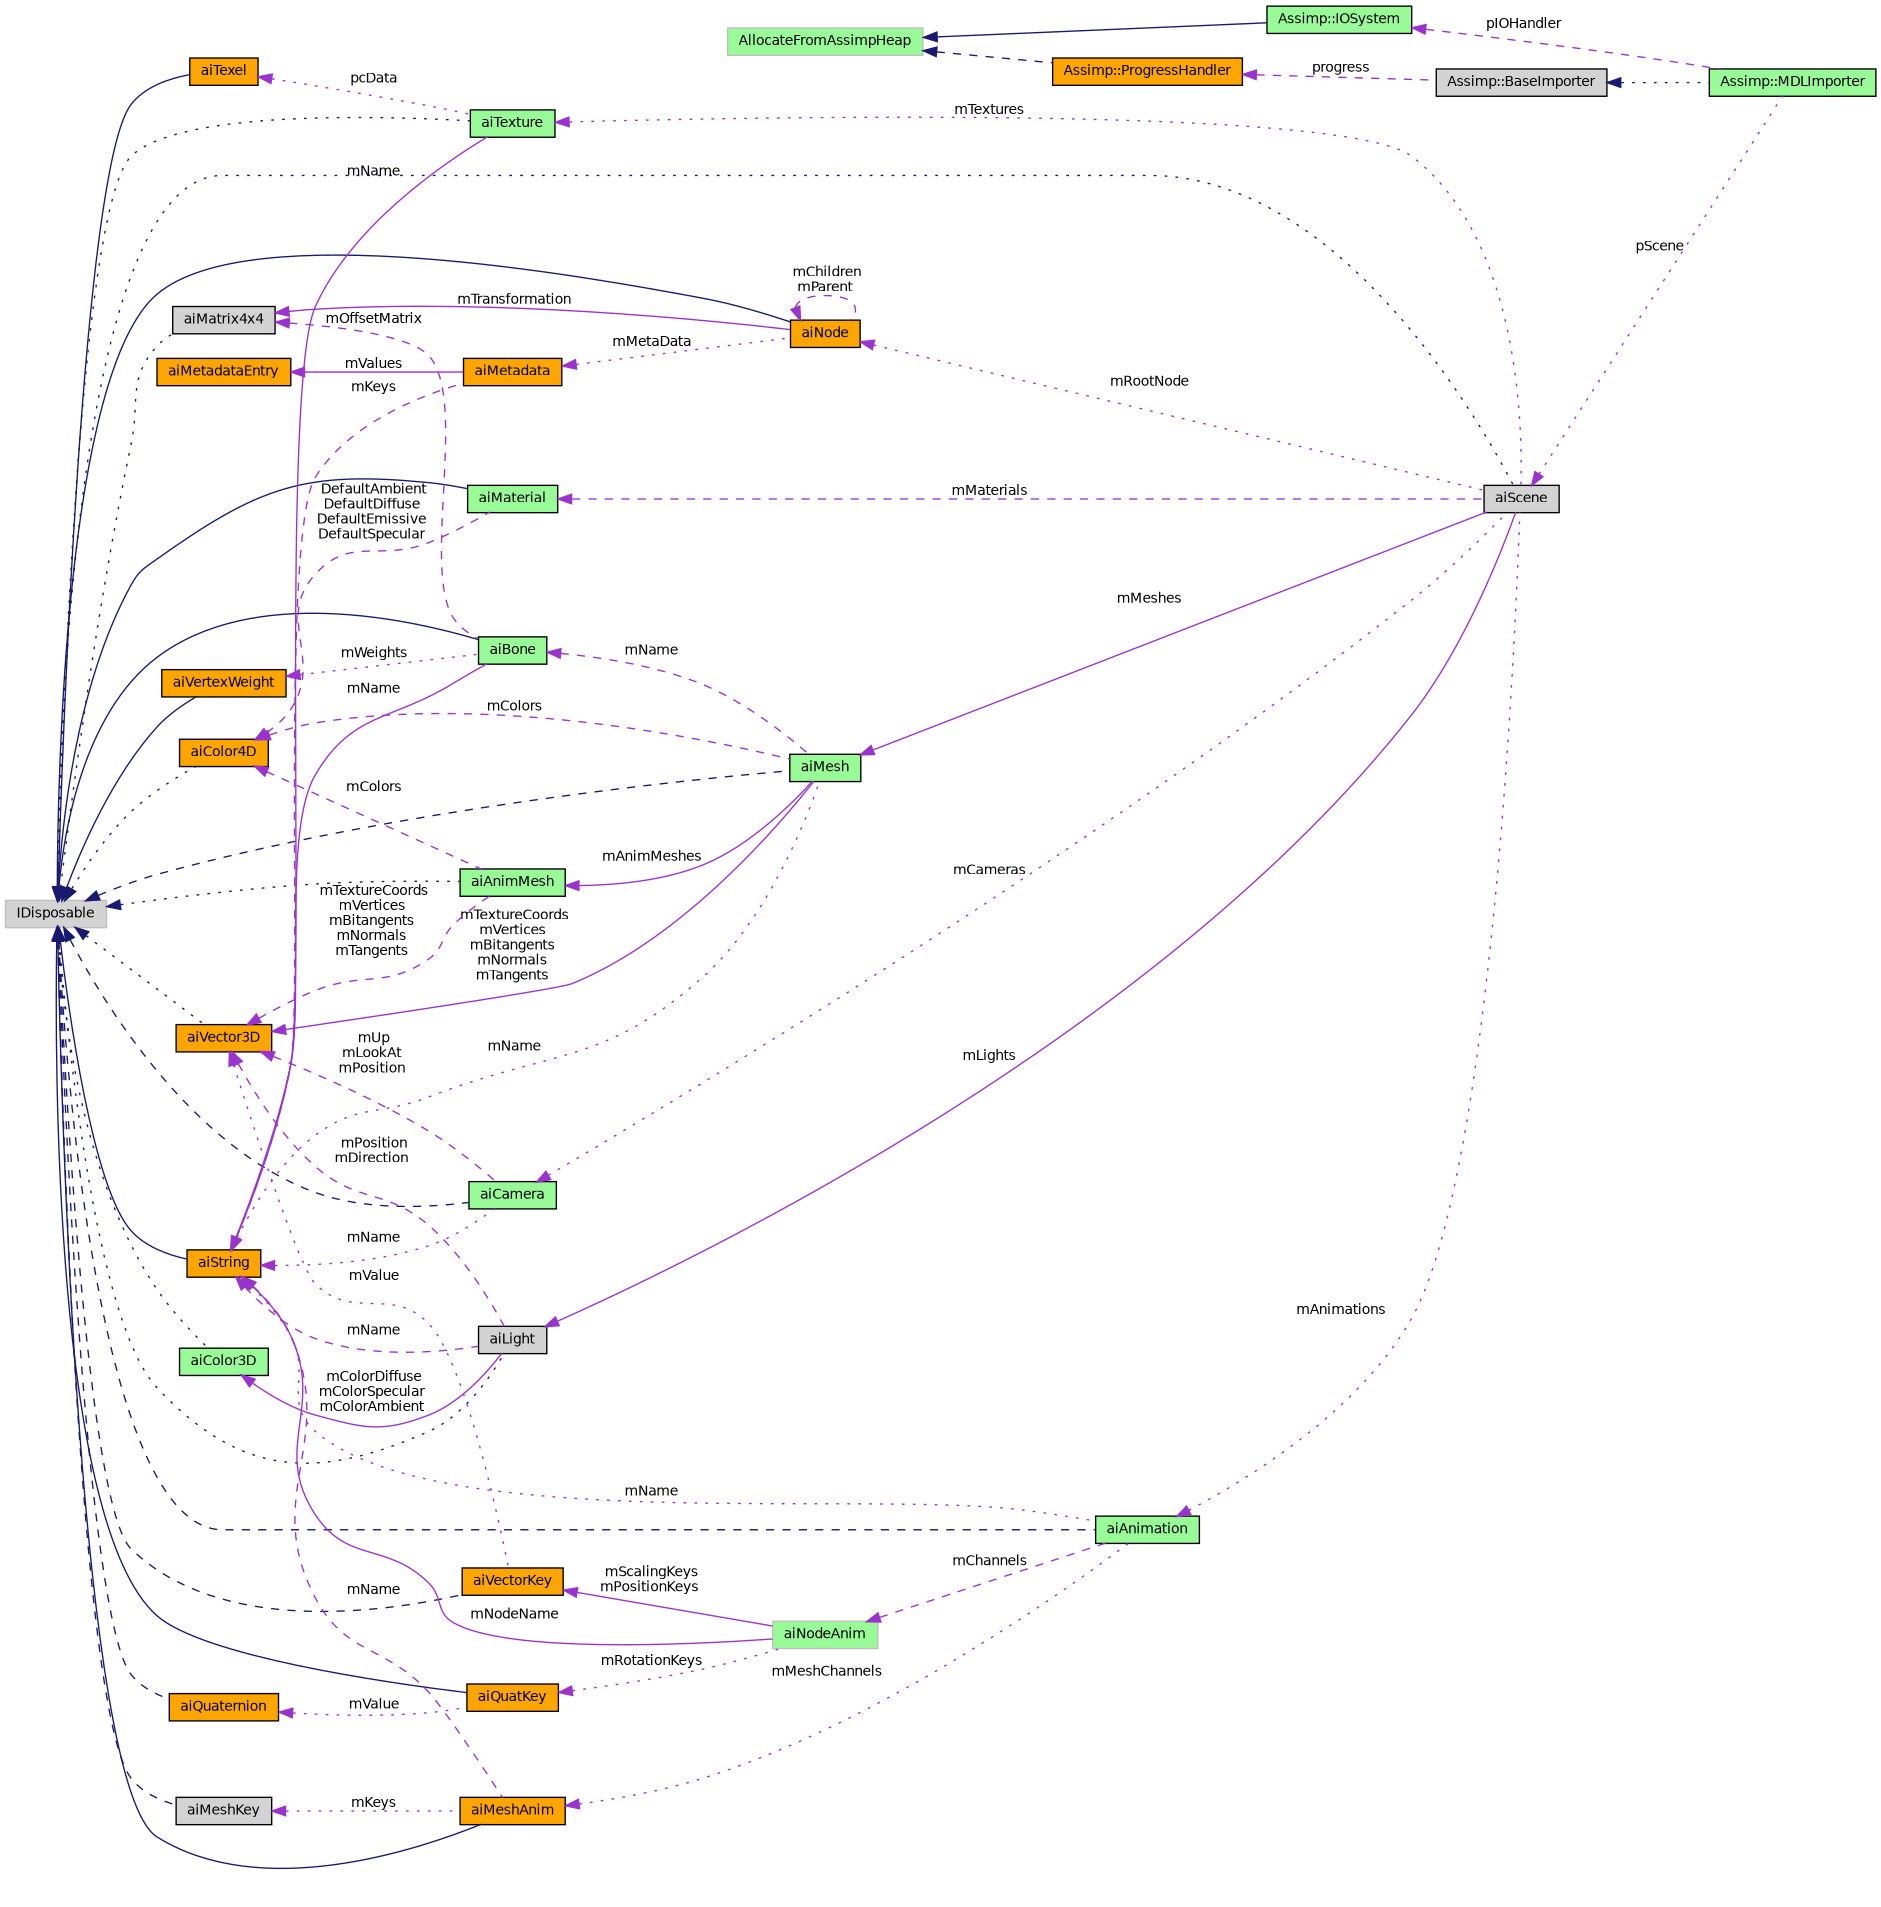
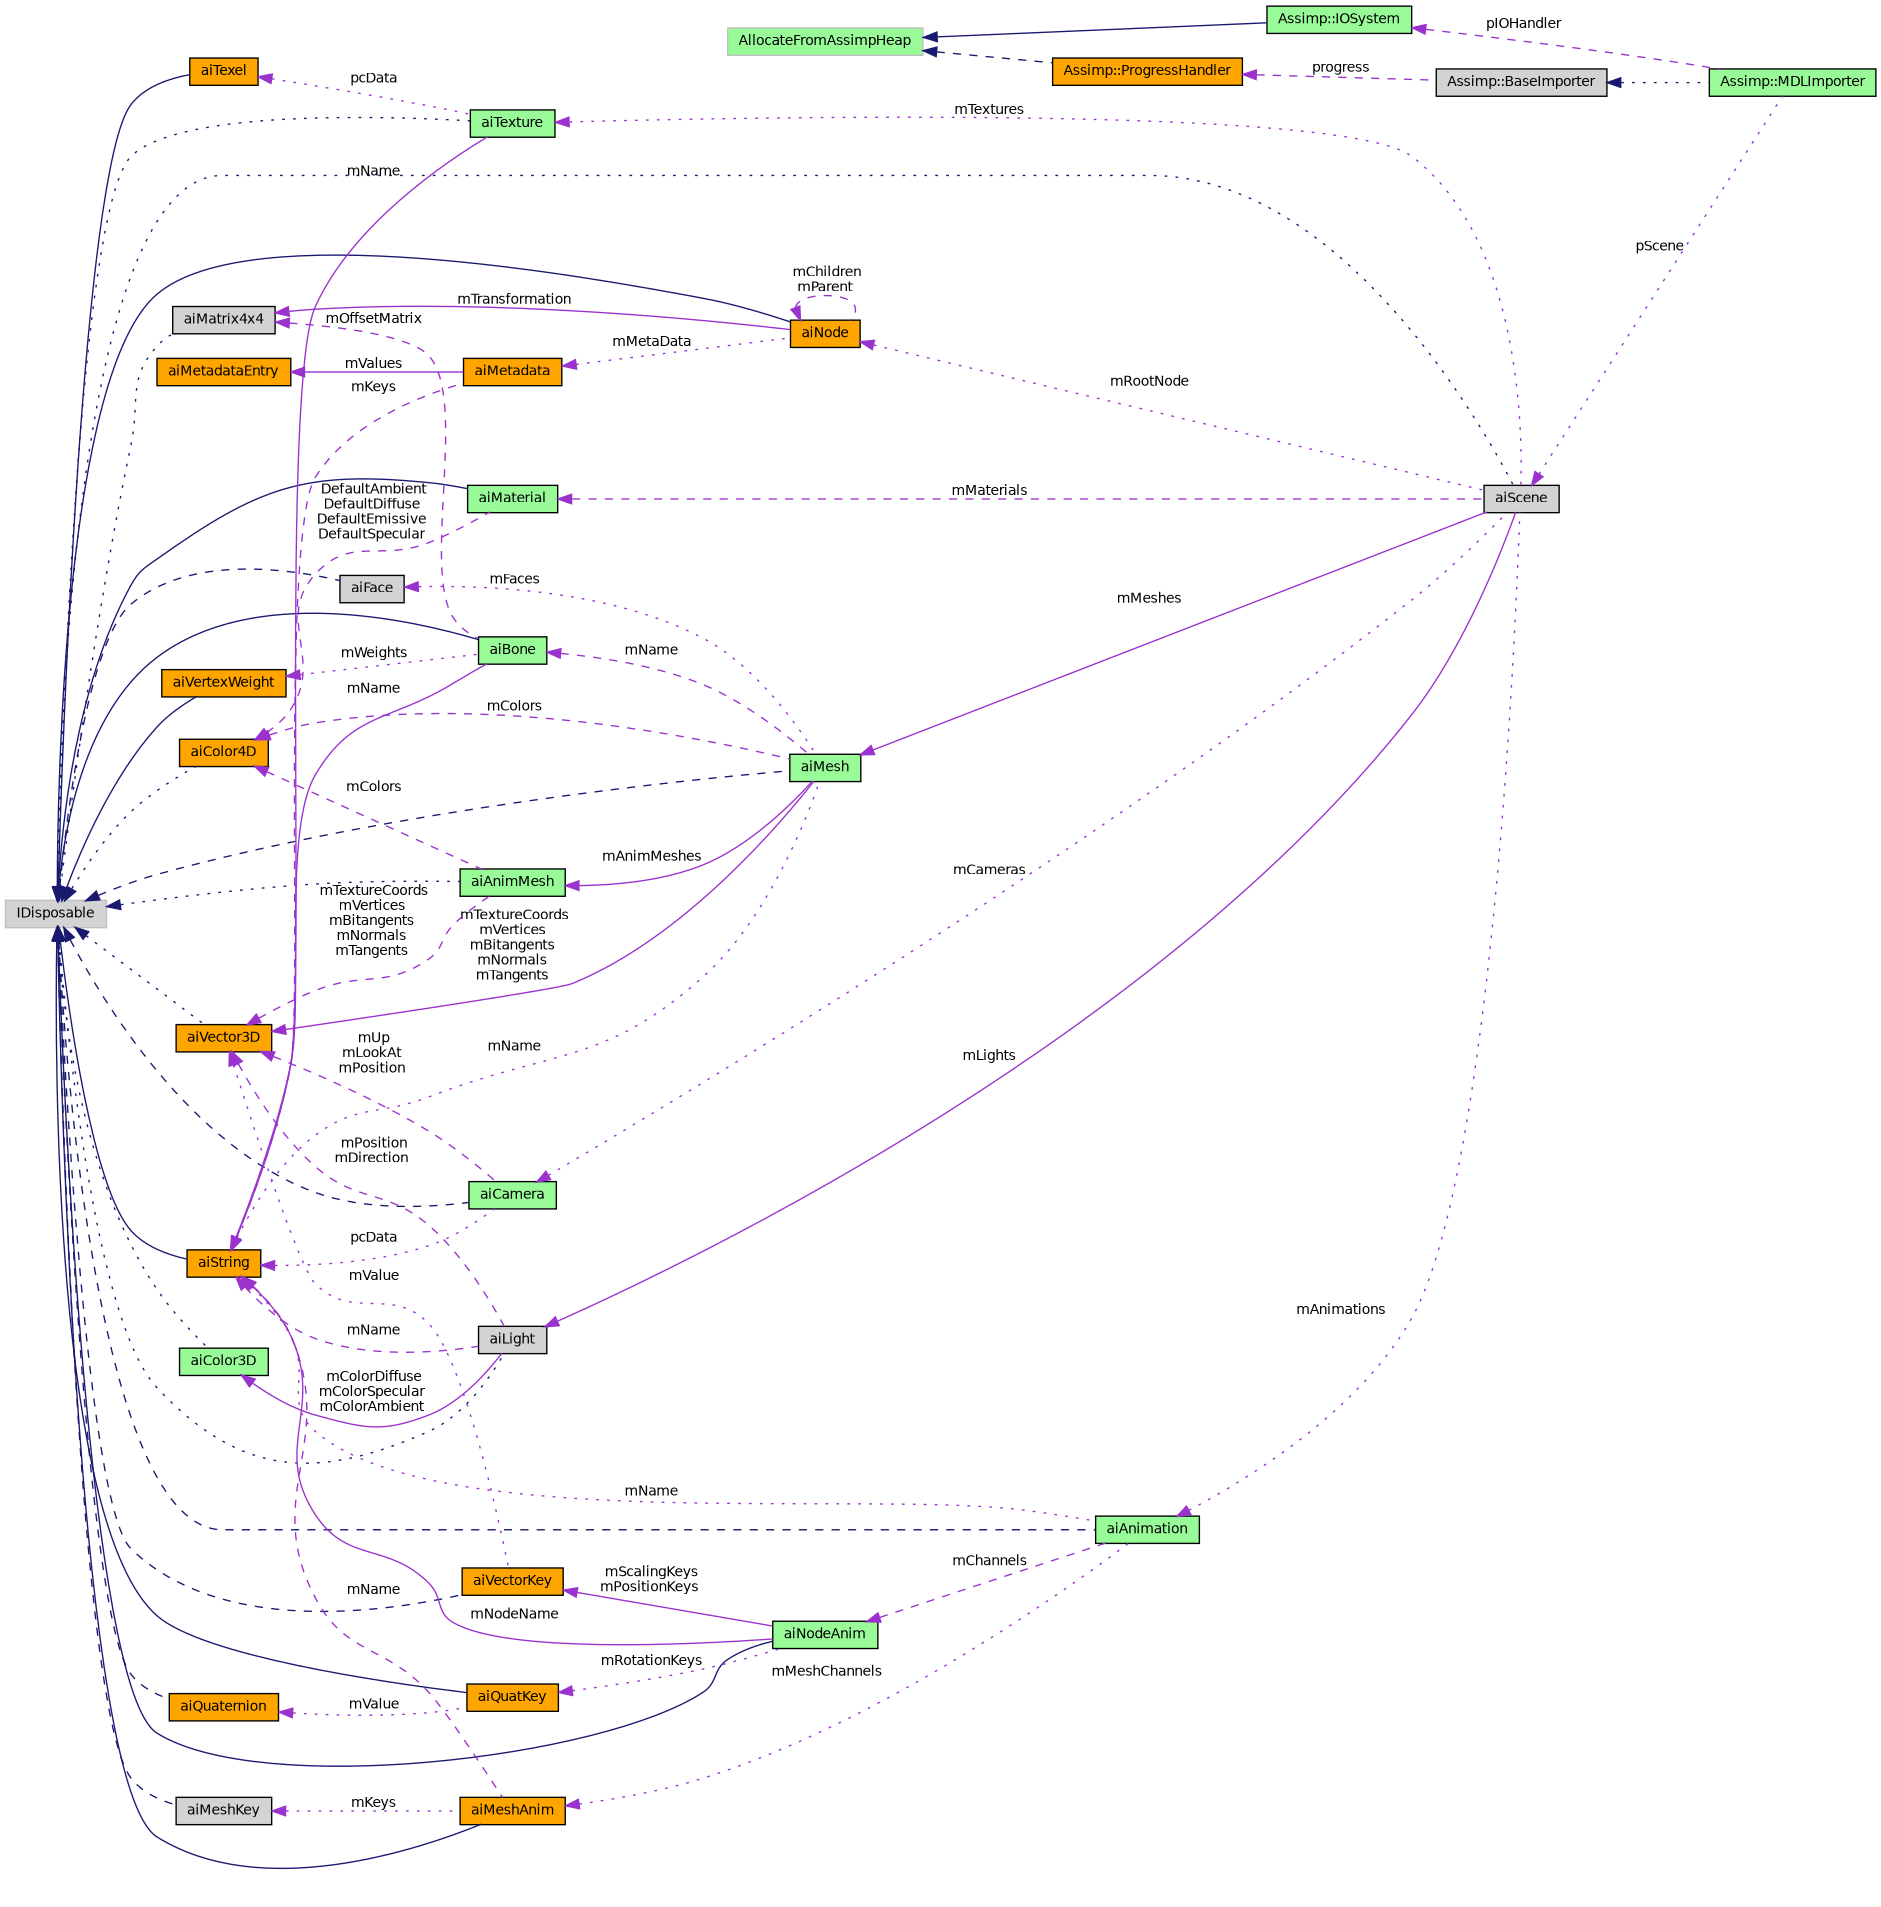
none -> (372, 589)
(372, 1238) -> (372, 1238)
(825, 1635) -> (825, 1635)
none -> (137, 1699)
